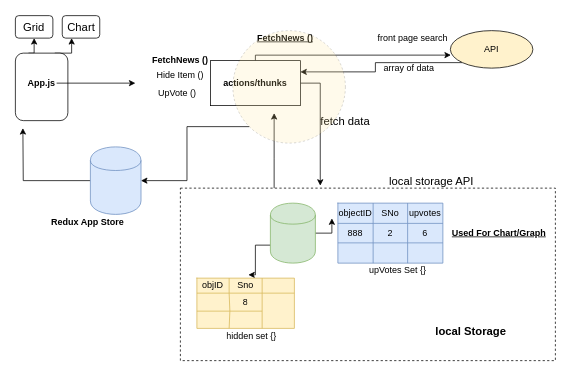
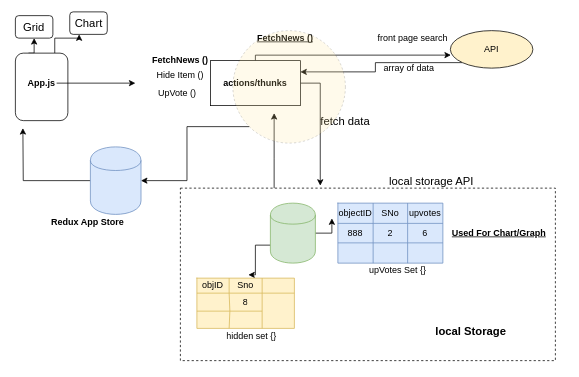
(81, 27) -> (89, 23)
